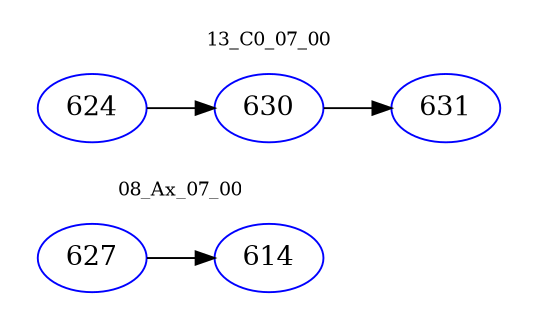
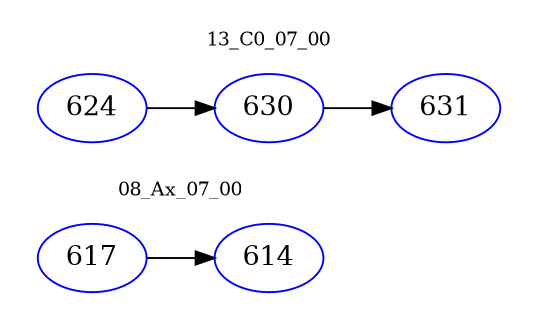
(92, 258) -> (92, 258)
